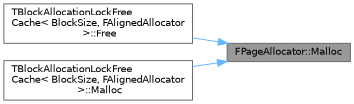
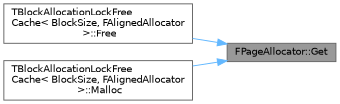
(289, 52) -> (282, 52)
